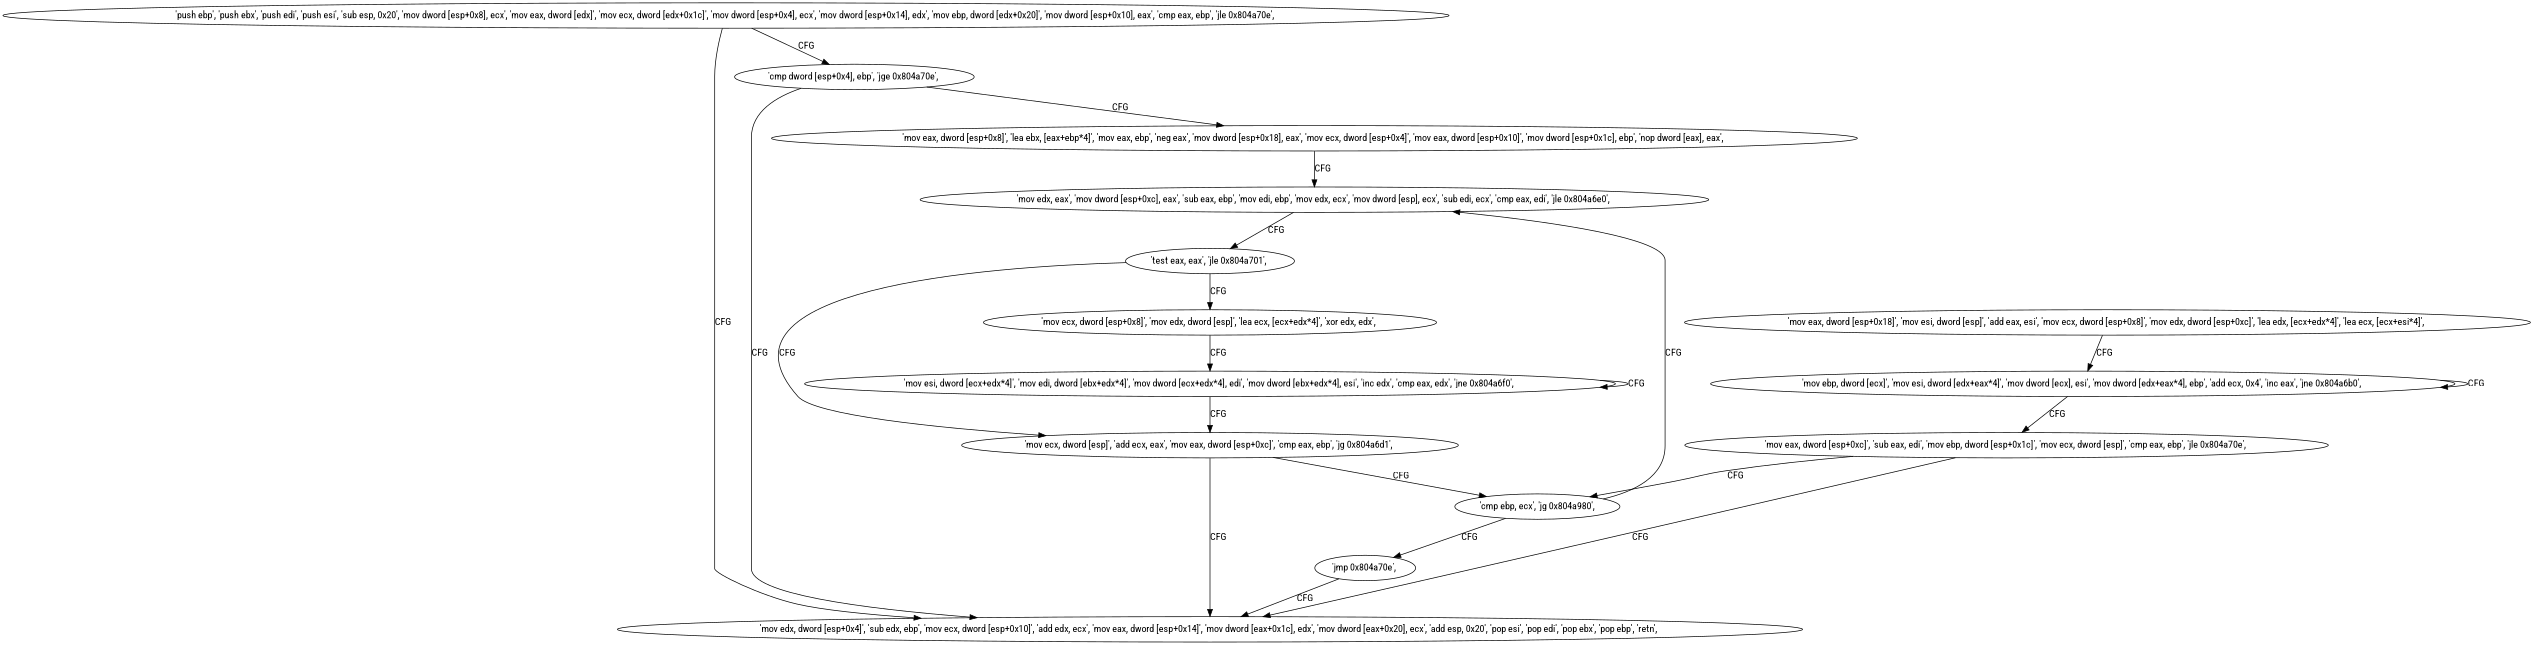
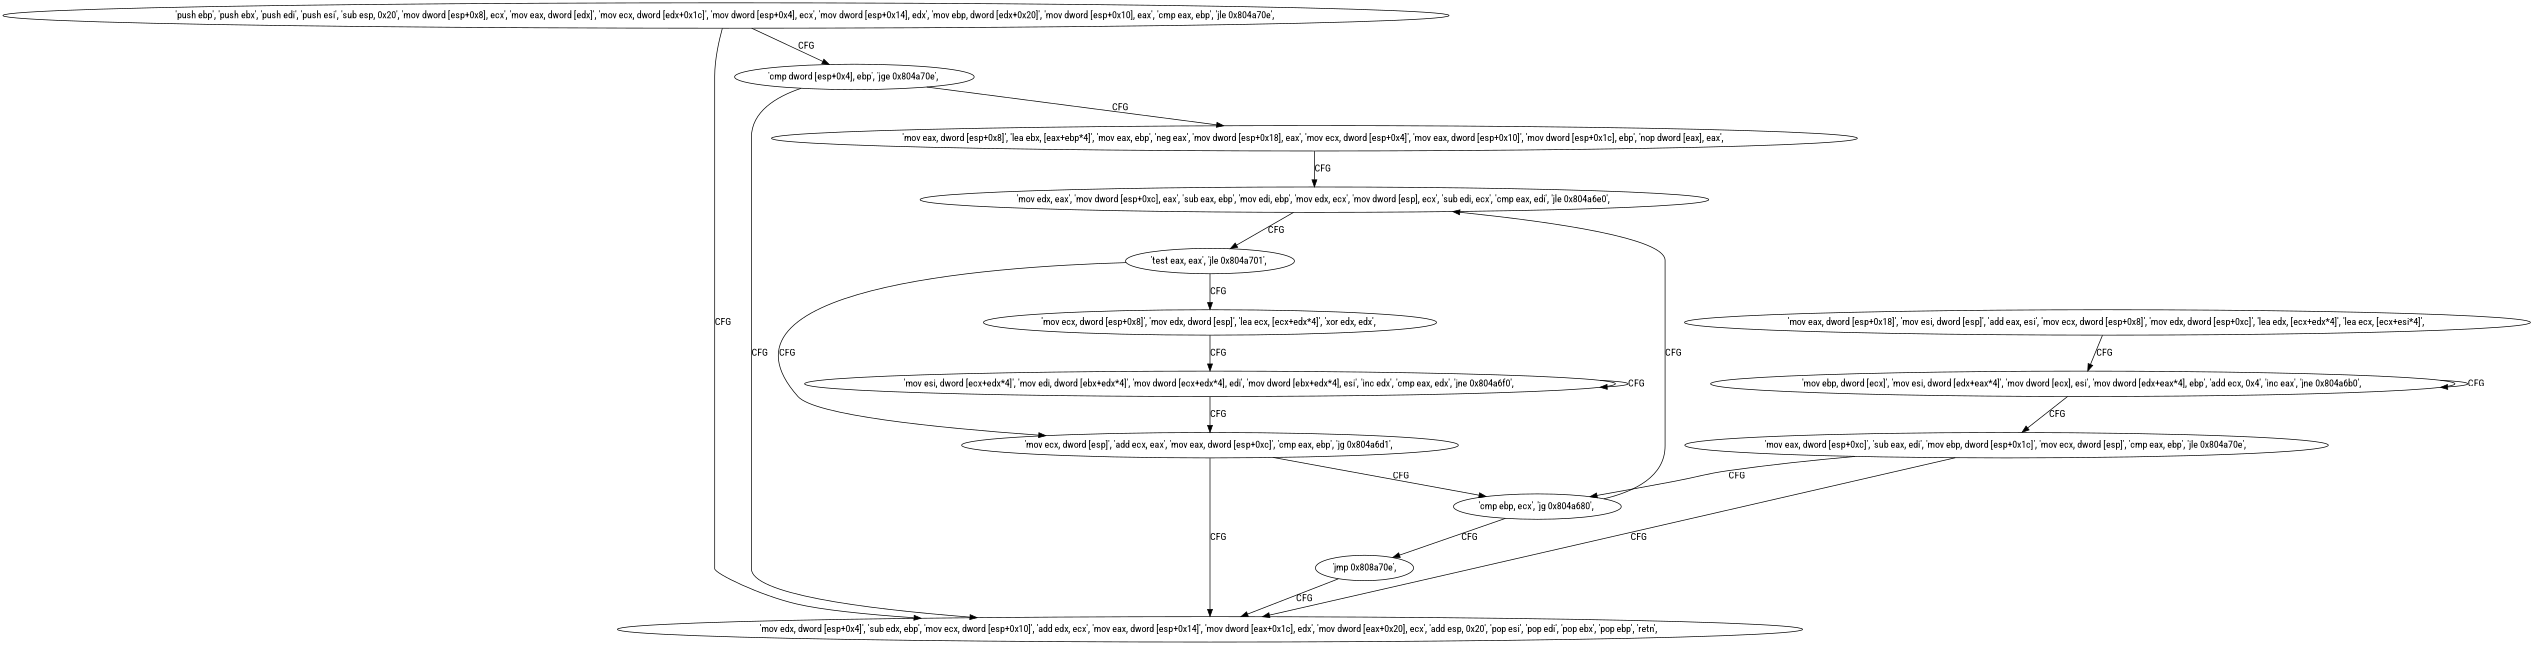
(1537, 507) -> (1537, 507)
(1365, 568) -> (1365, 568)
